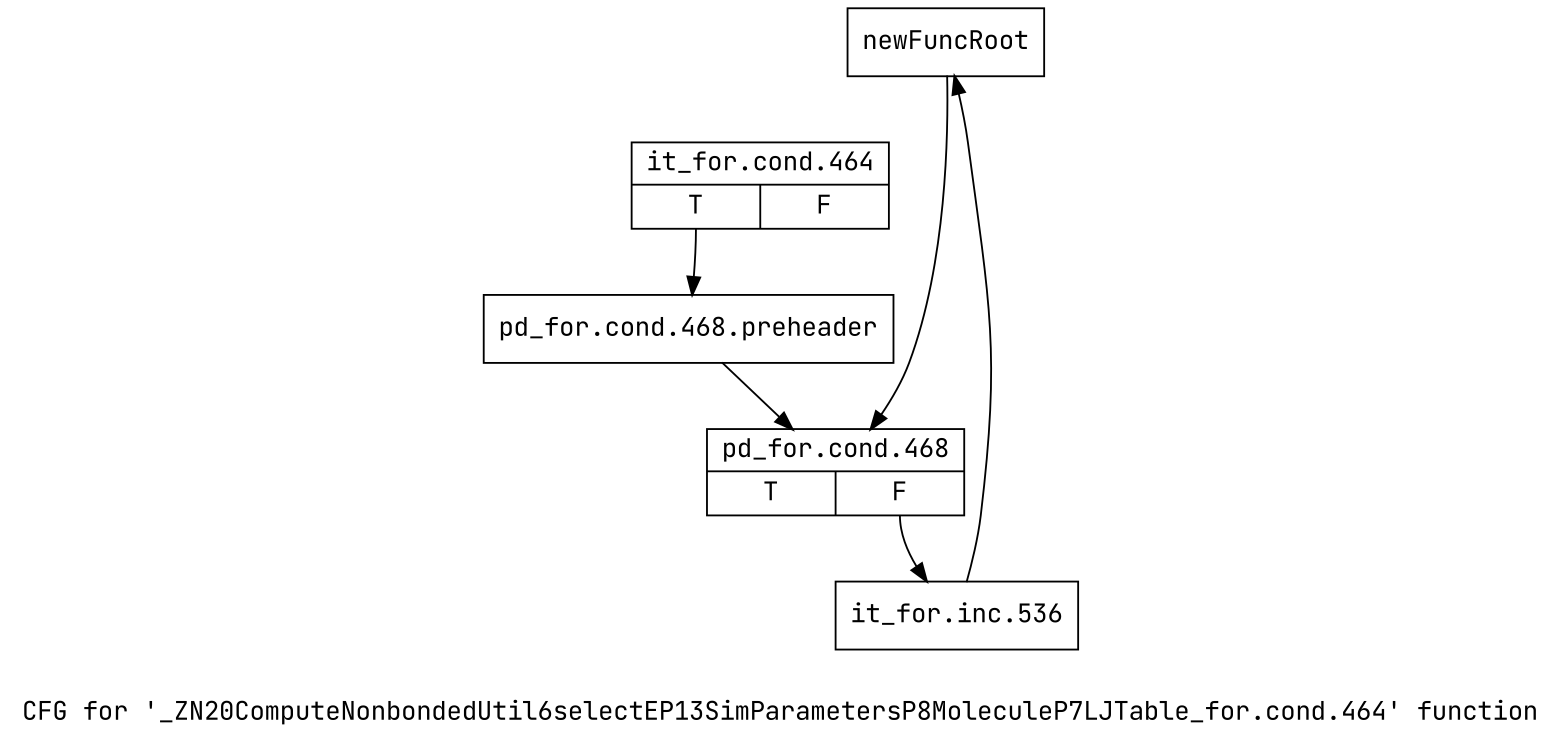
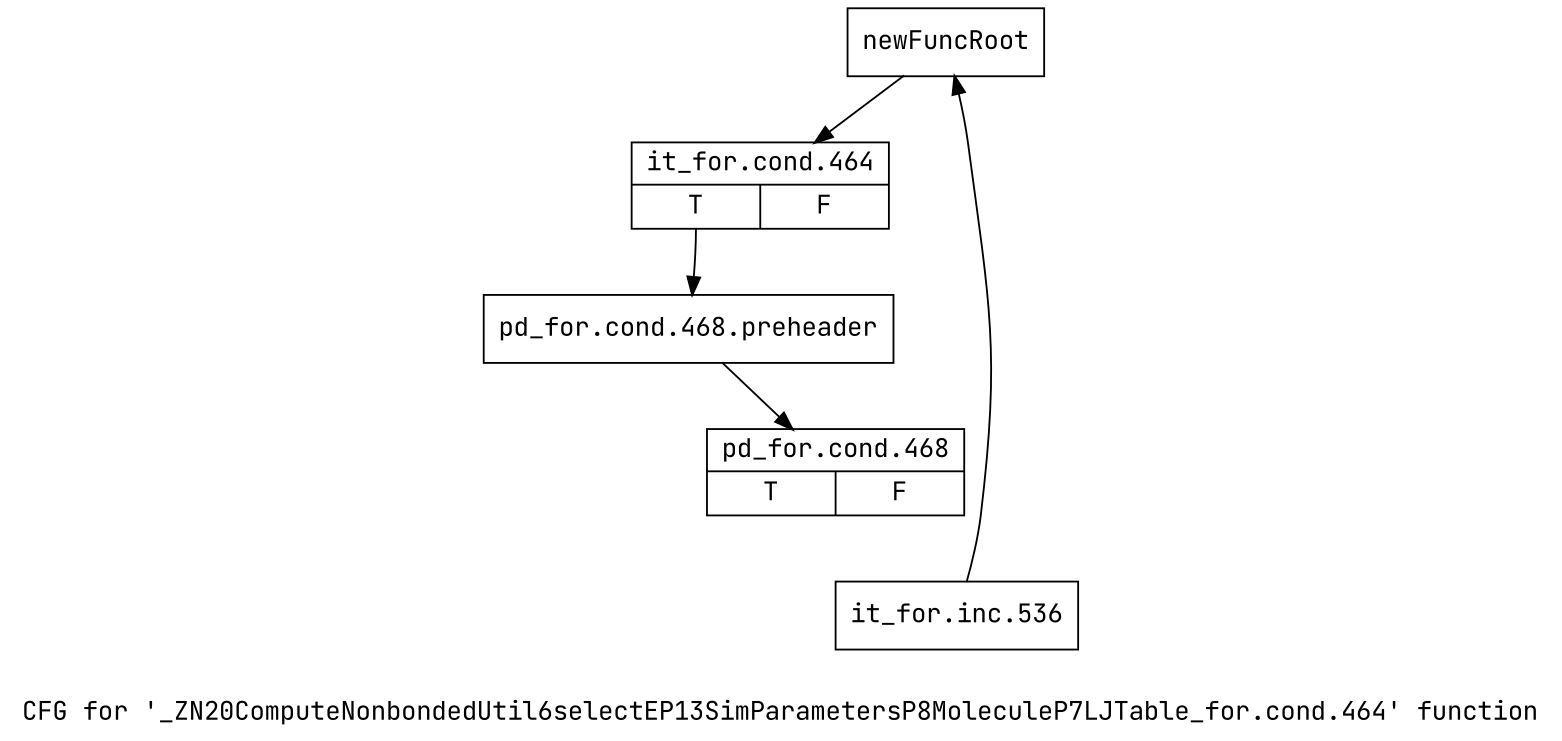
(937, 250) -> (867, 103)
(905, 542) -> none
